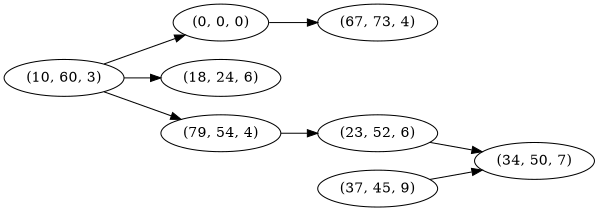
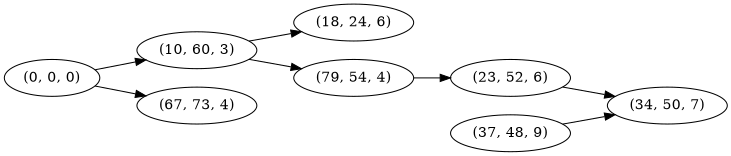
(140, 51) -> (115, 66)
(378, 189) -> (511, 133)
